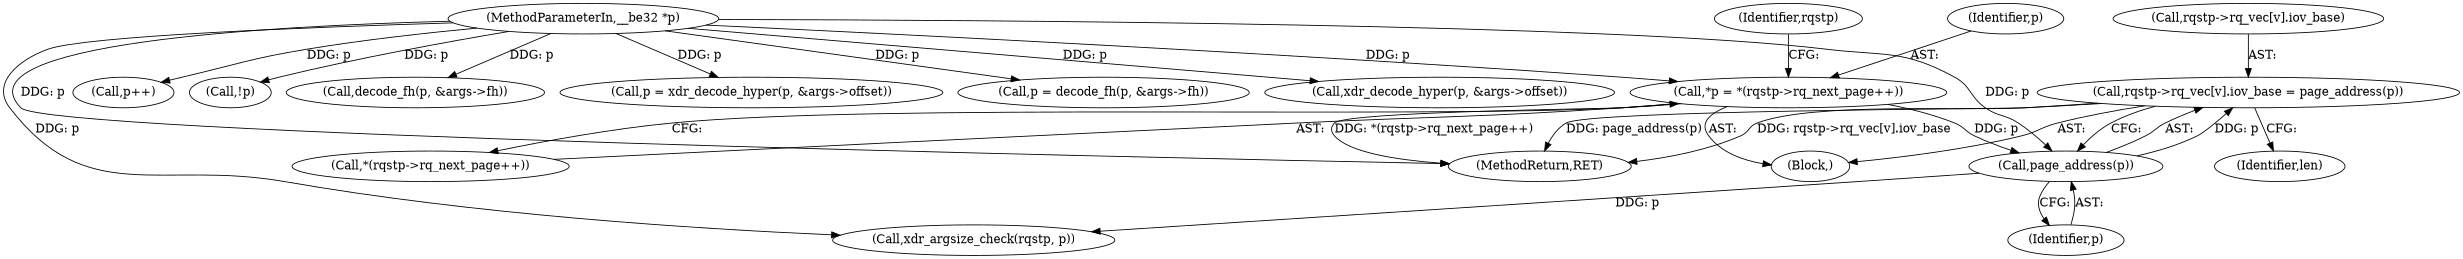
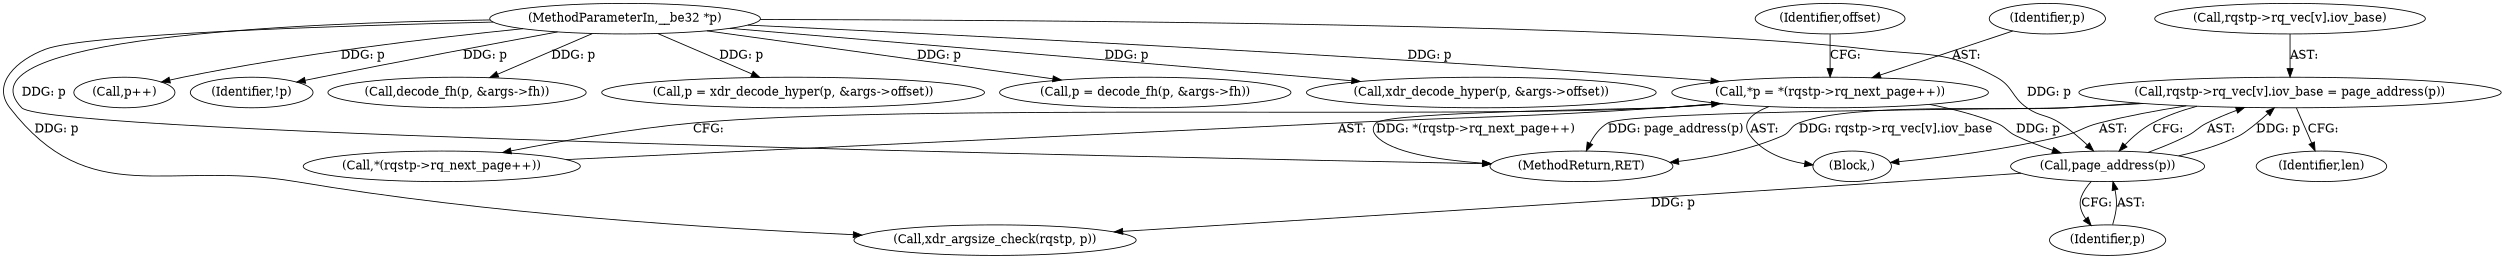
(1788, 19) -> (1830, 19)
(230, 92) -> (252, 92)
